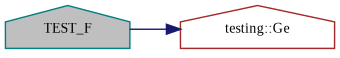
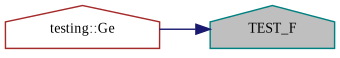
(148, 29) -> (178, 29)
